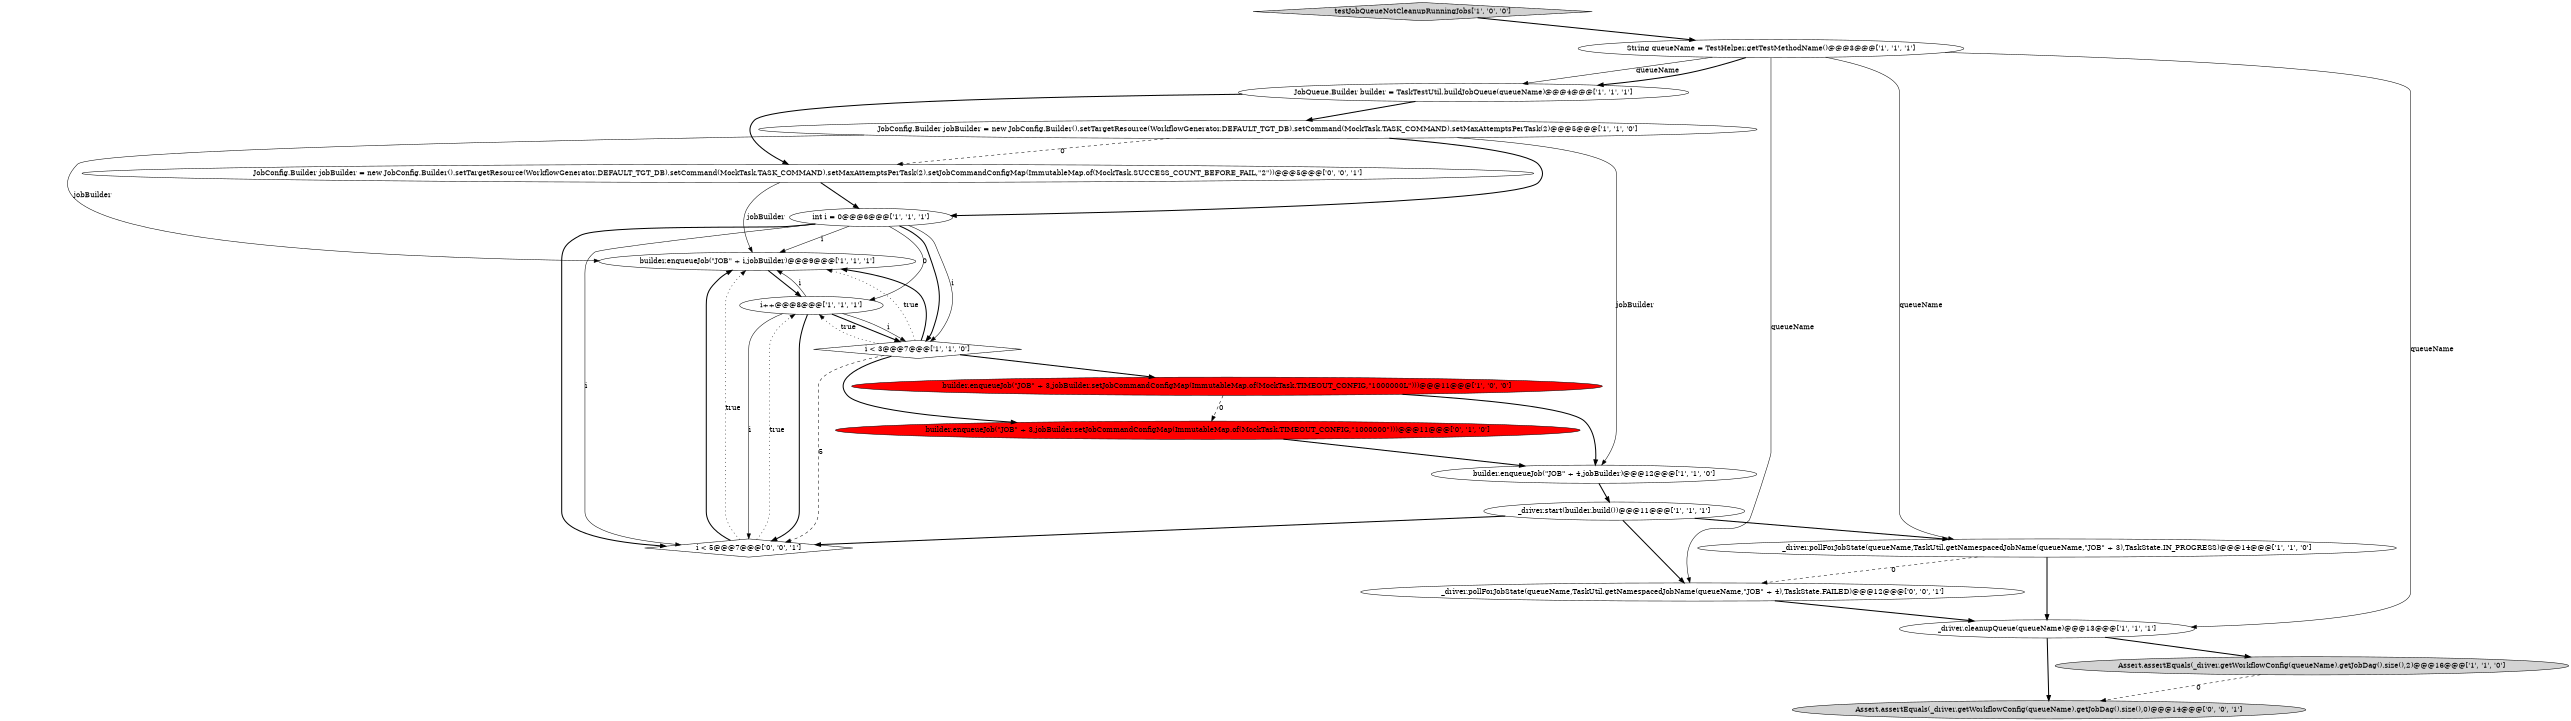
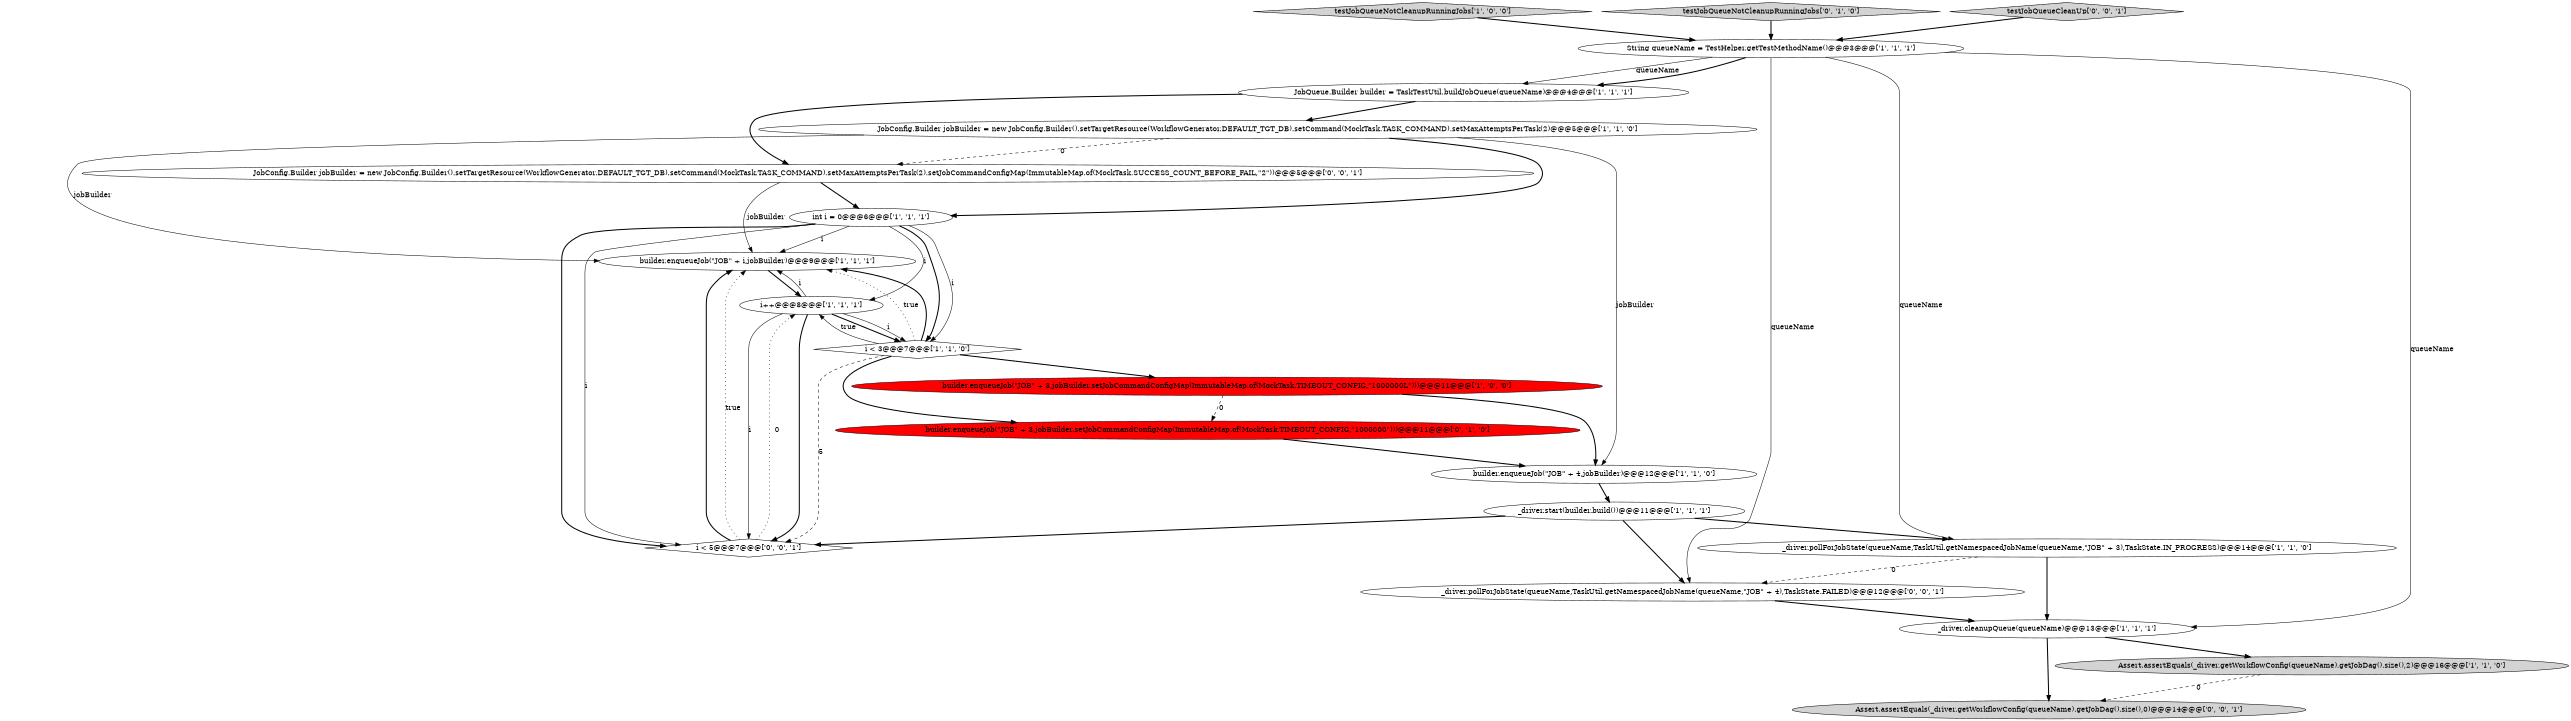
none -> (1771, 12)
none -> (2067, 12)
(925, 261) -> (925, 261)
(849, 335) -> (849, 335)
(777, 430) -> (777, 430)
